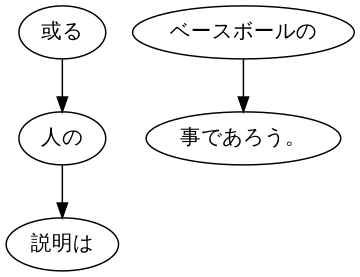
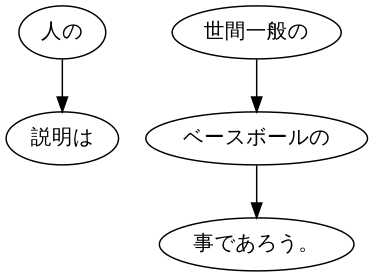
(62, 32) -> none
none -> (257, 32)
